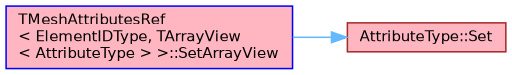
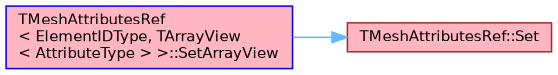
(427, 37) -> (449, 37)
